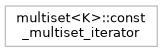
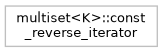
(81, 26) -> (81, 26)
